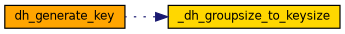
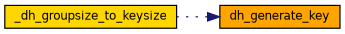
(140, 17) -> (192, 17)
